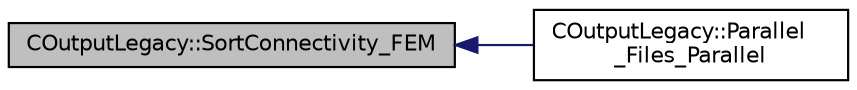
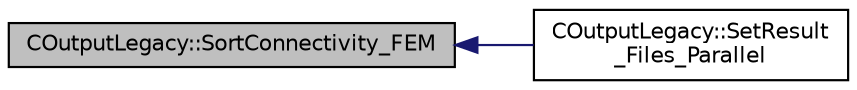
(691, 45) -> (691, 45)
